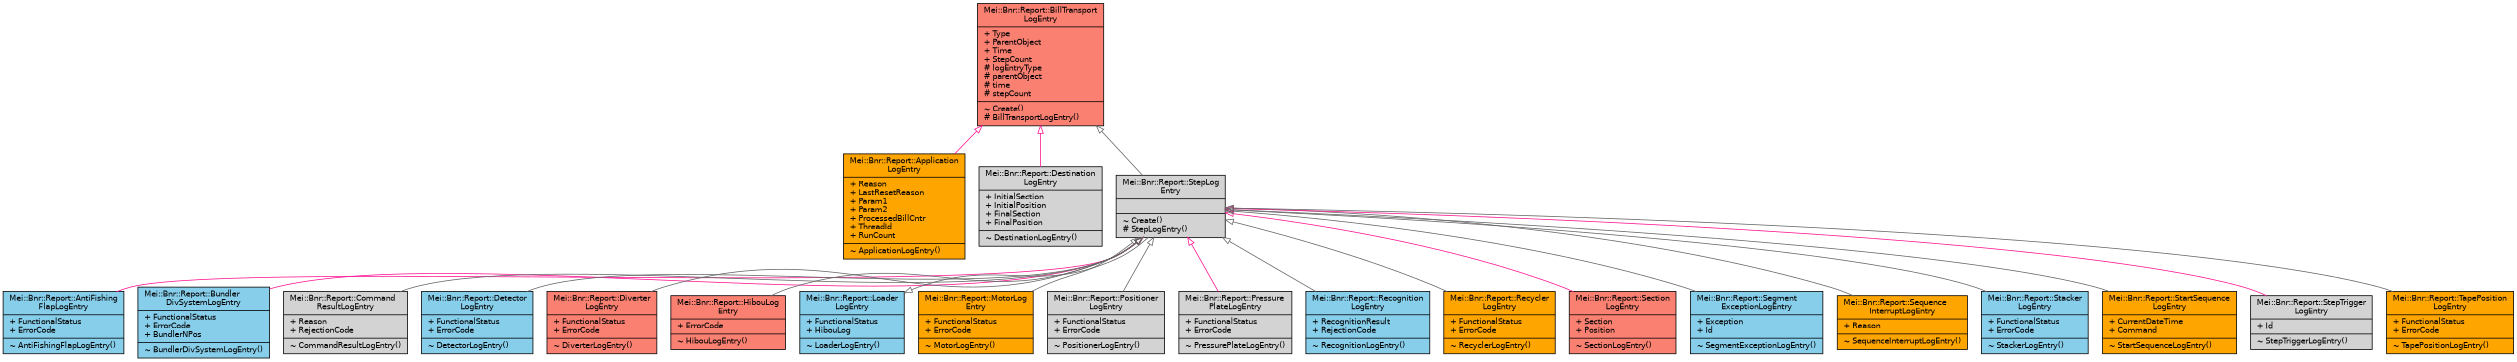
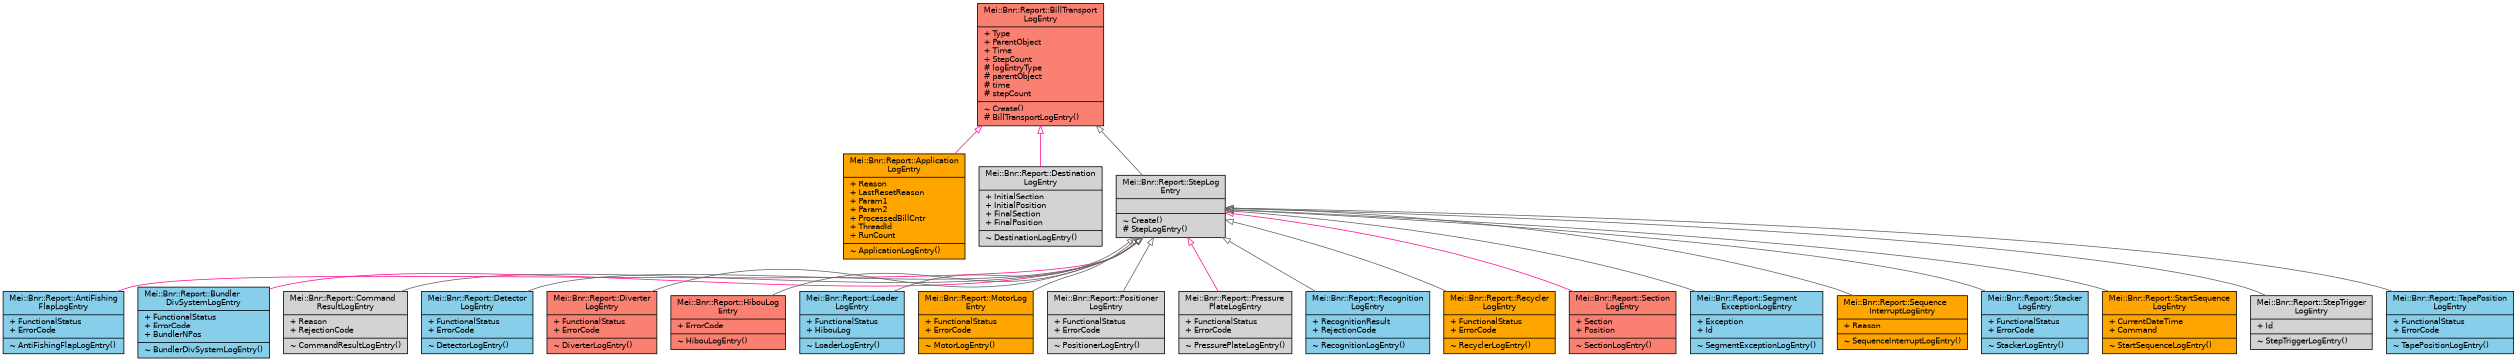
(1753, 230) -> (1753, 230)
(1034, 276) -> (1013, 276)
(2450, 323) -> (2450, 323)
